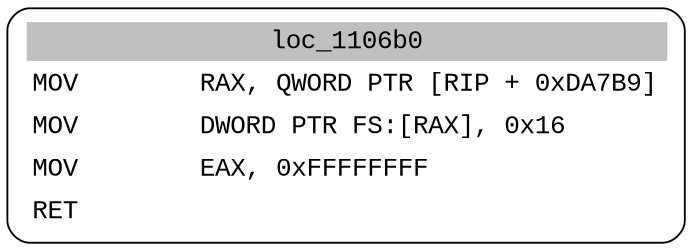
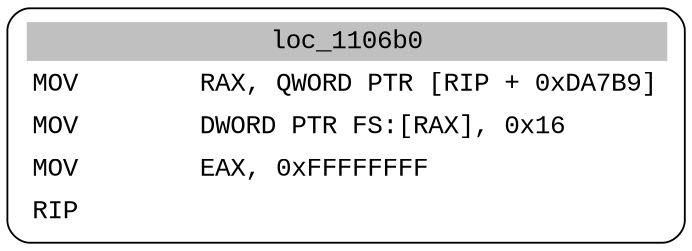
(116, 210) -> (116, 210)
